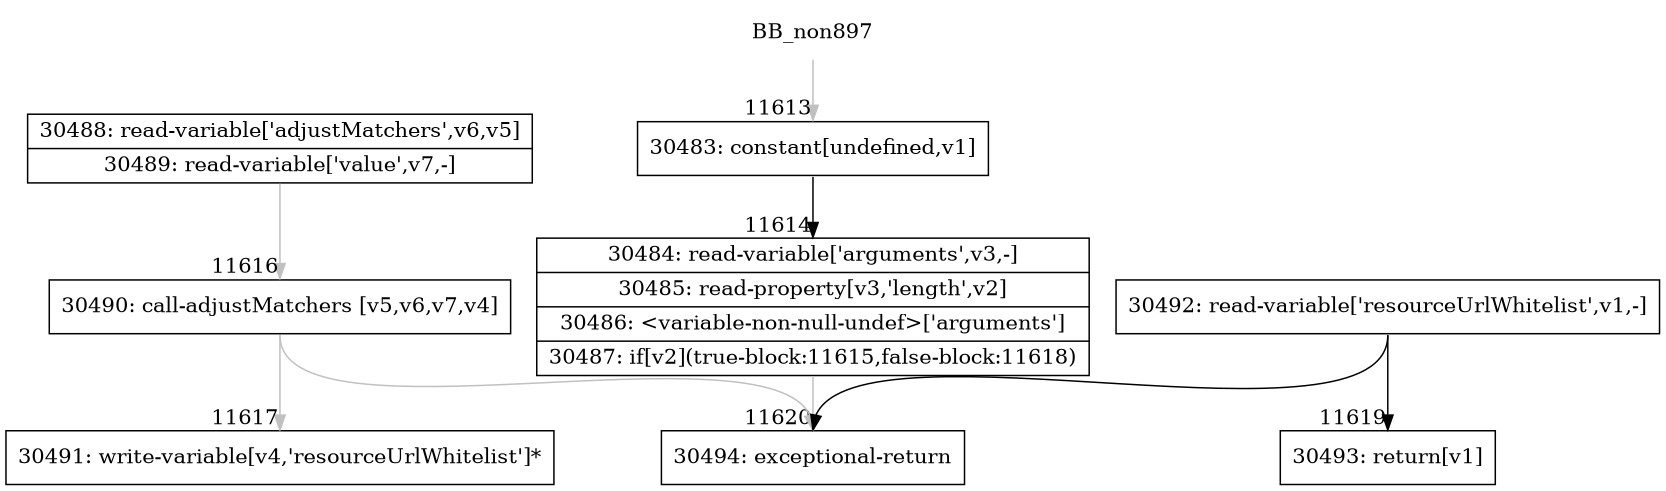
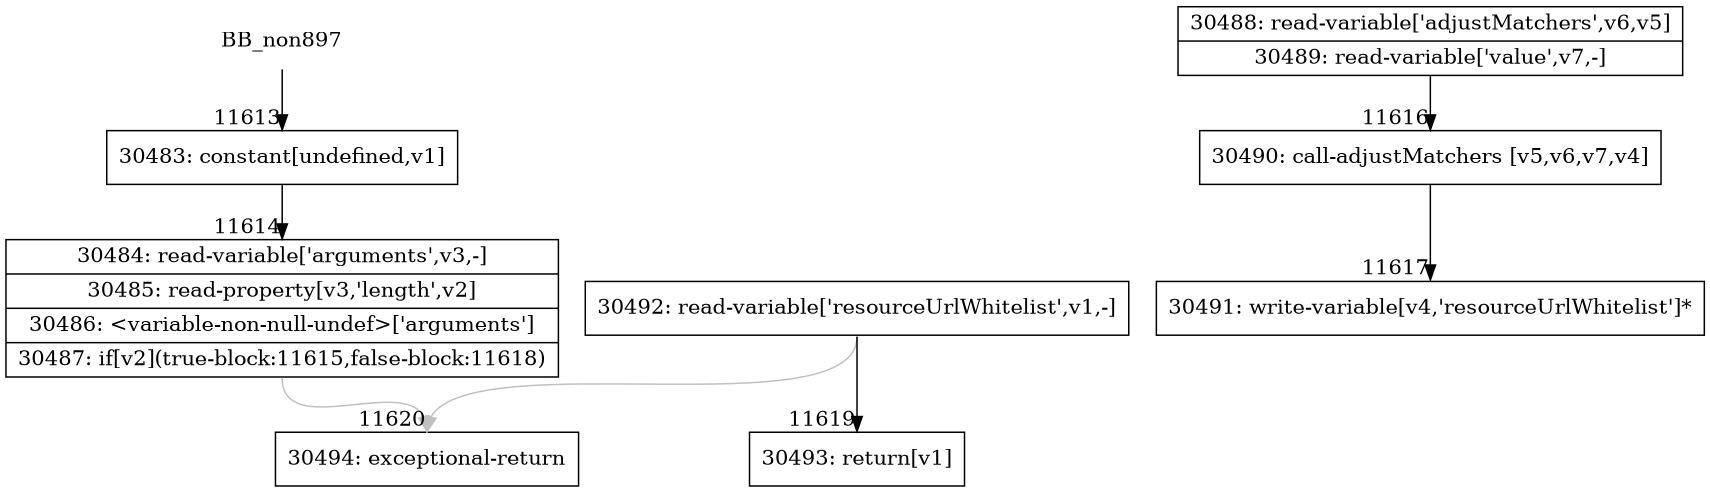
(813, 82) -> (282, 92)
(280, 223) -> (1430, 95)
(280, 375) -> (1430, 225)
(539, 383) -> none
(1108, 383) -> (649, 384)
